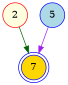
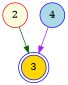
(52, 15) -> (52, 15)
(34, 68) -> (34, 68)
